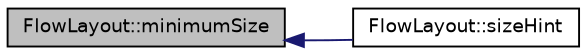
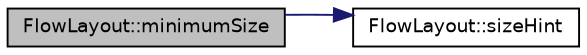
(329, 40) -> (309, 15)
